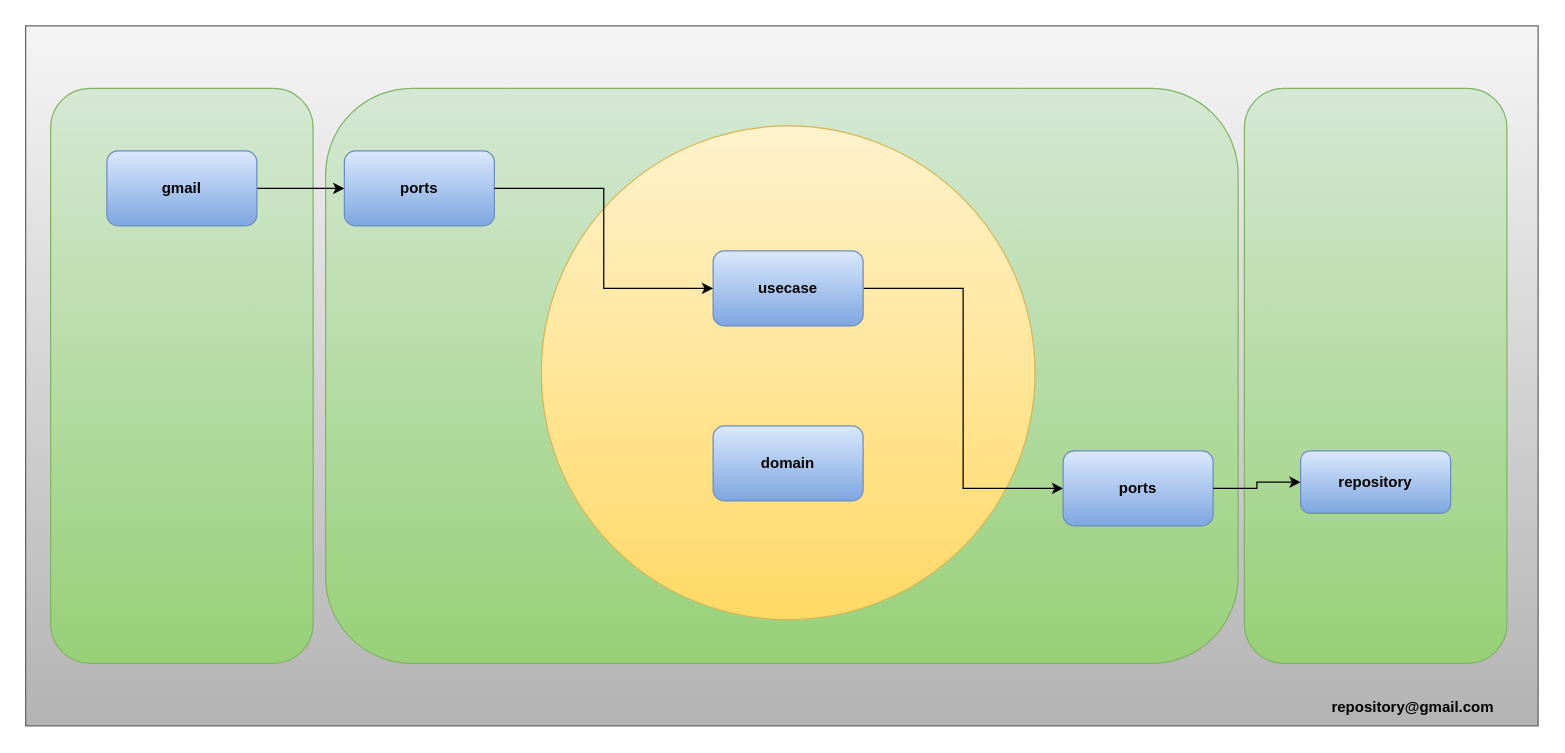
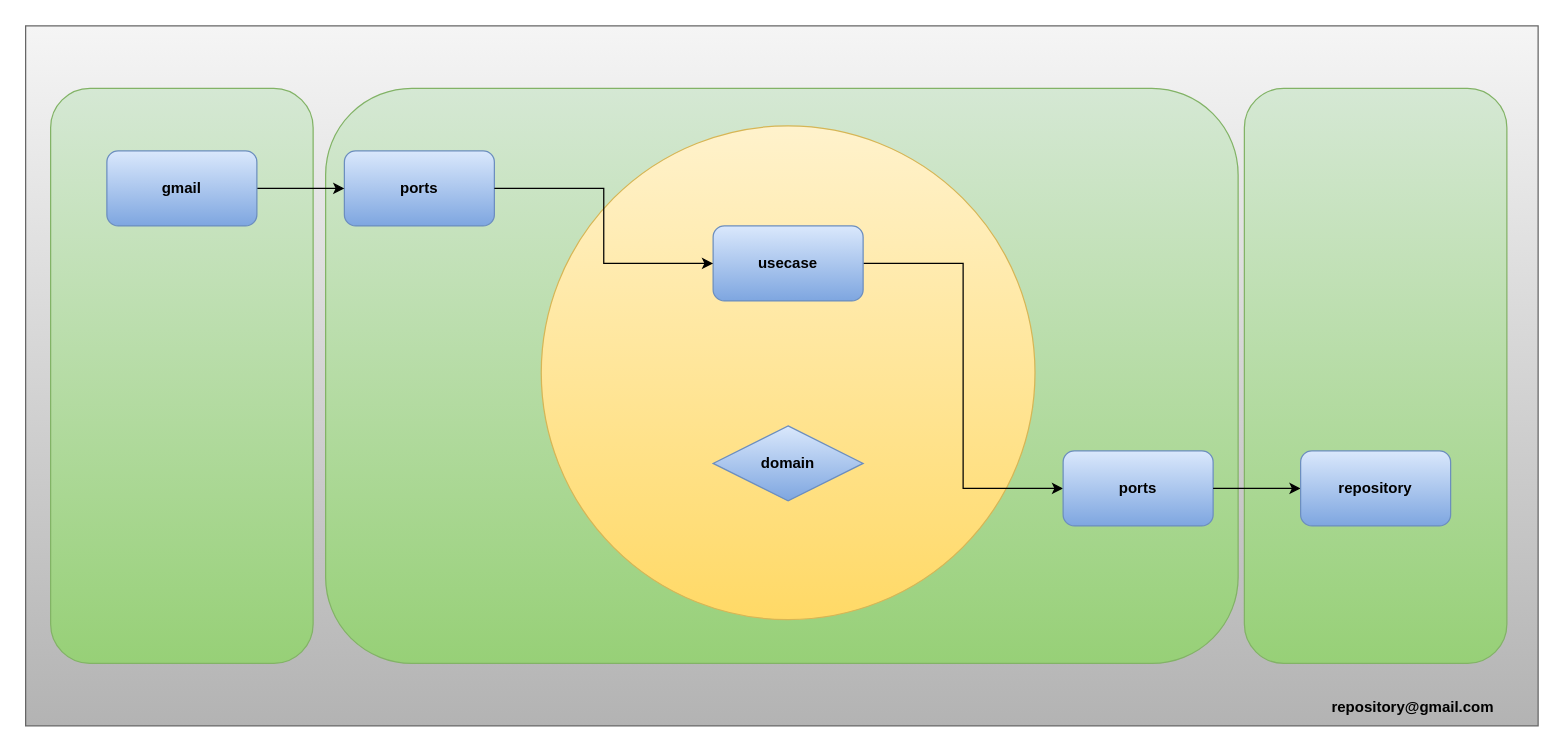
(788, 288) -> (788, 263)
(788, 463) -> (788, 463)
(1376, 482) -> (1376, 488)
